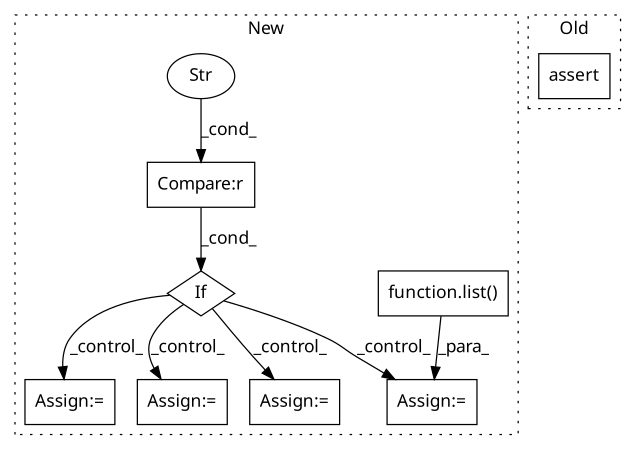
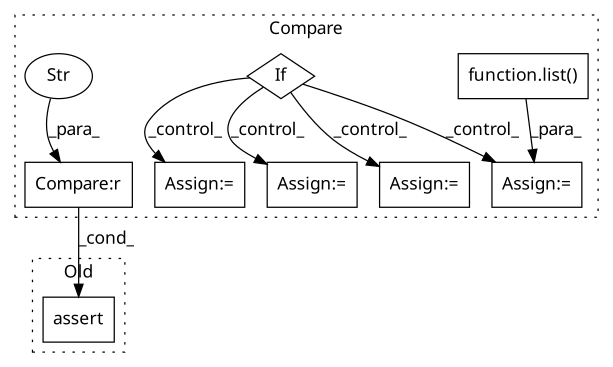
(267, 29) -> (307, 29)
(229, 130) -> (74, 130)
(201, 233) -> (79, 246)
